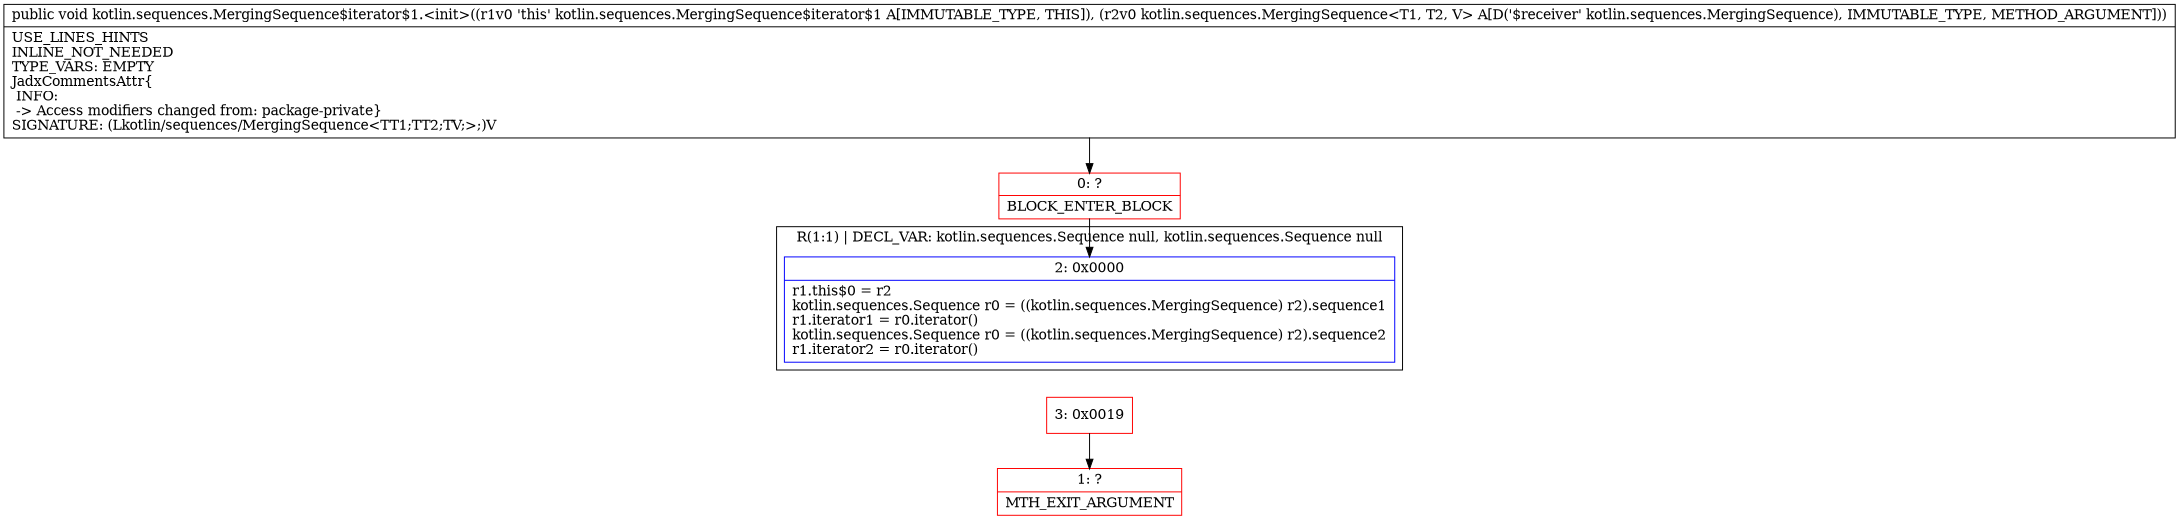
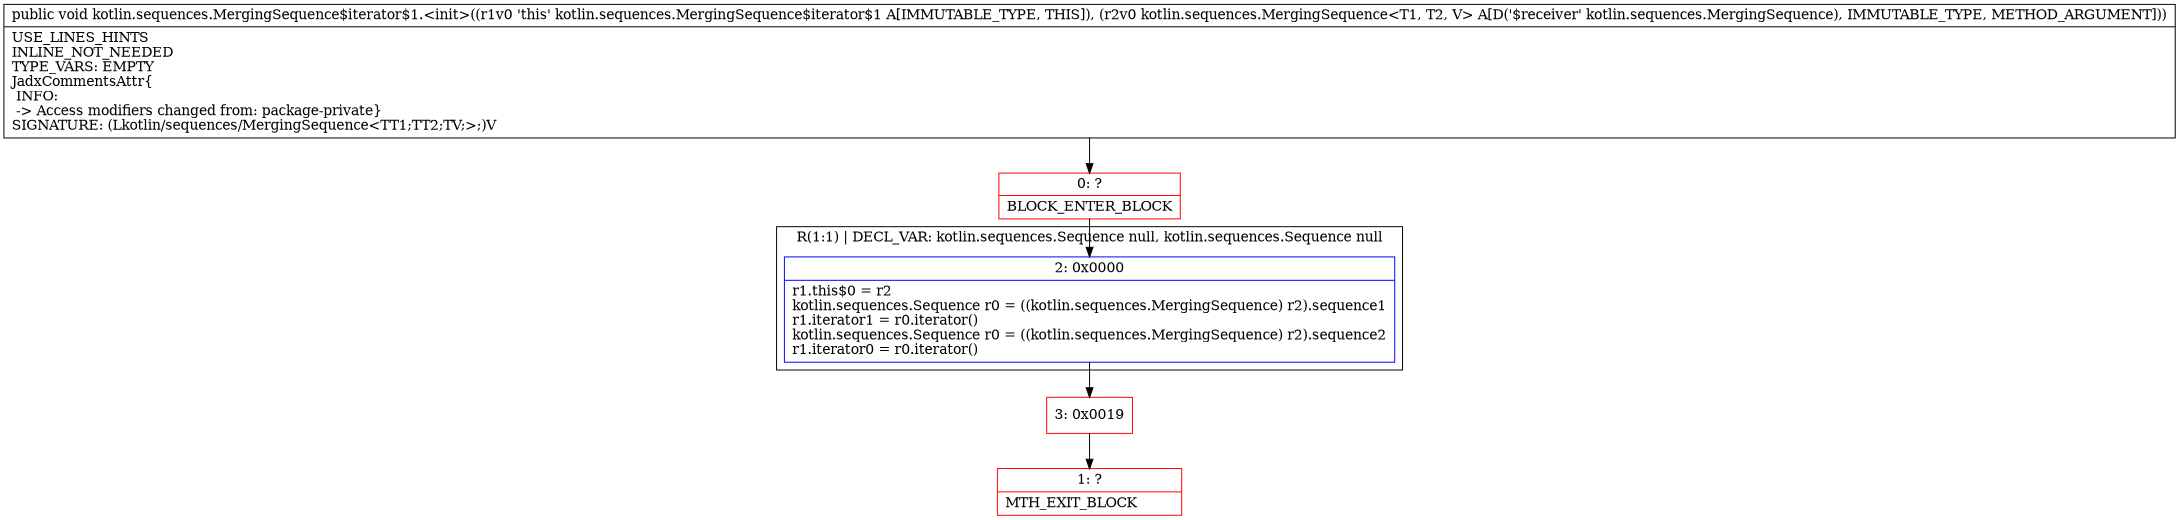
(885, 350) -> (885, 350)
none -> (1090, 376)
(1090, 503) -> (1072, 503)
